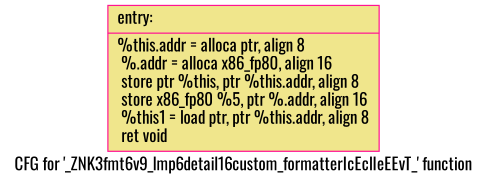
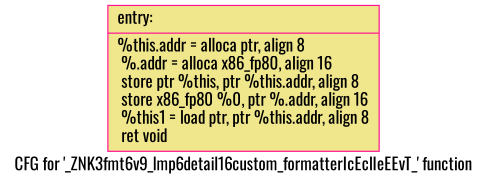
(243, 101) -> (243, 101)
